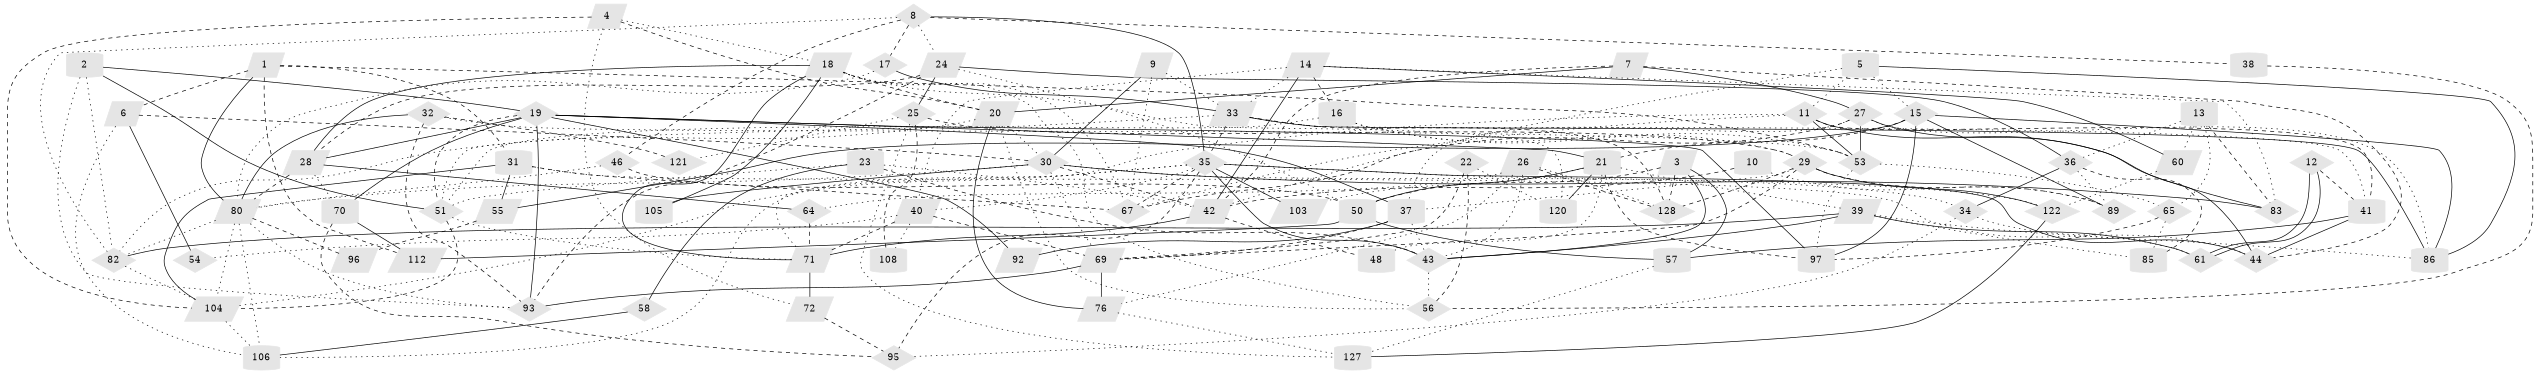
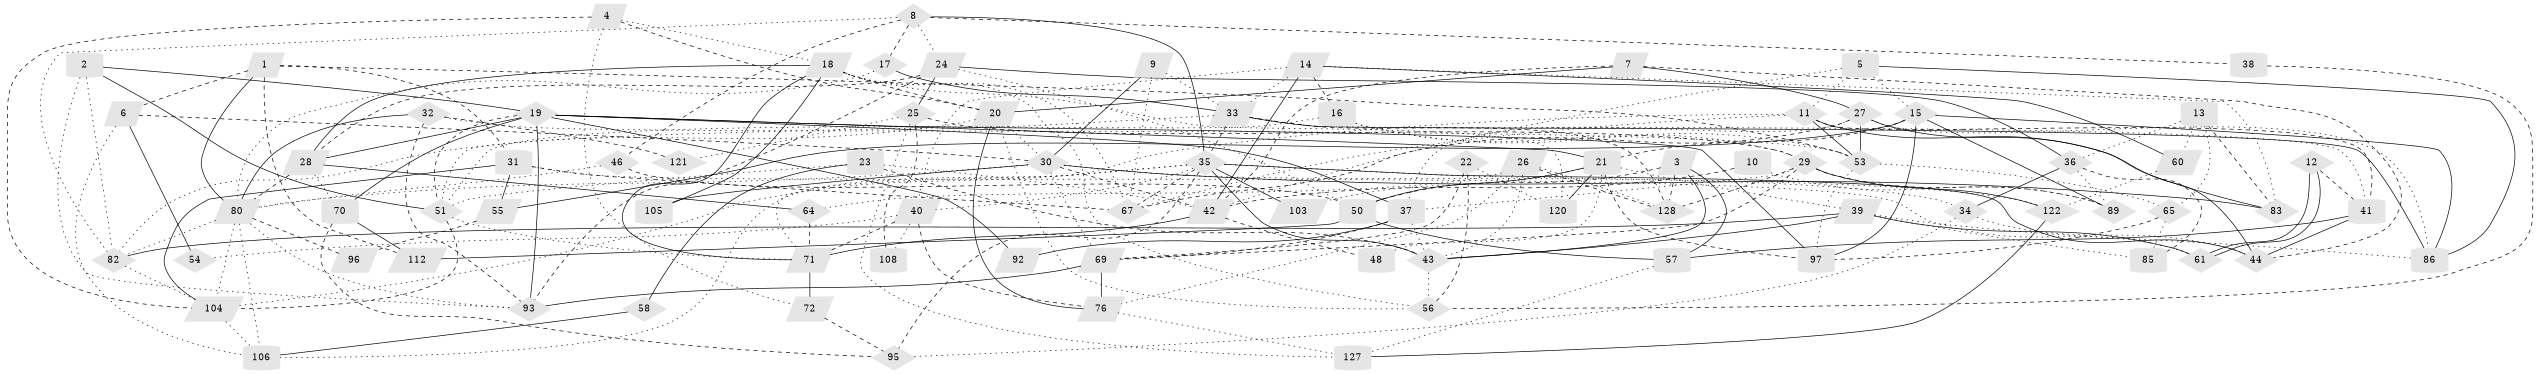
(1036, 243) -> (985, 289)
